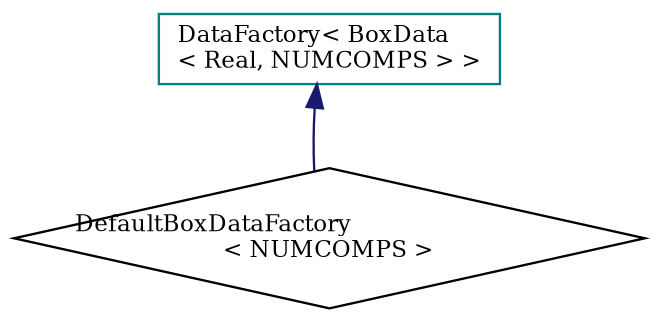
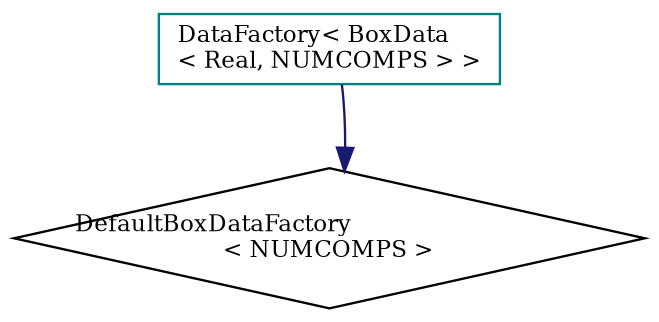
(314, 140) -> (344, 116)
